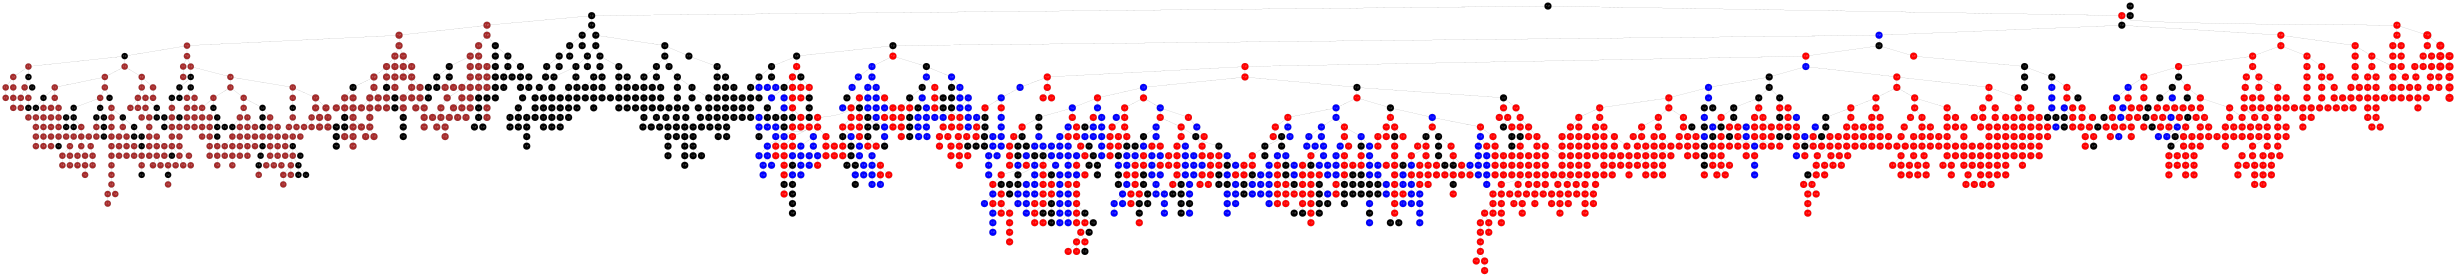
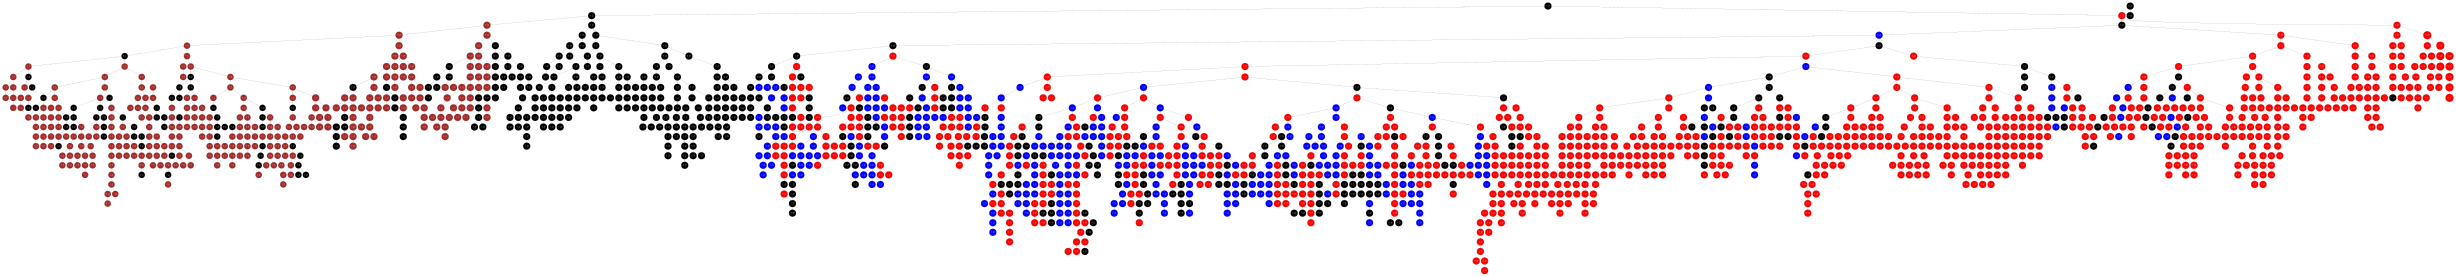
(2393, 98) -> (2393, 98)
